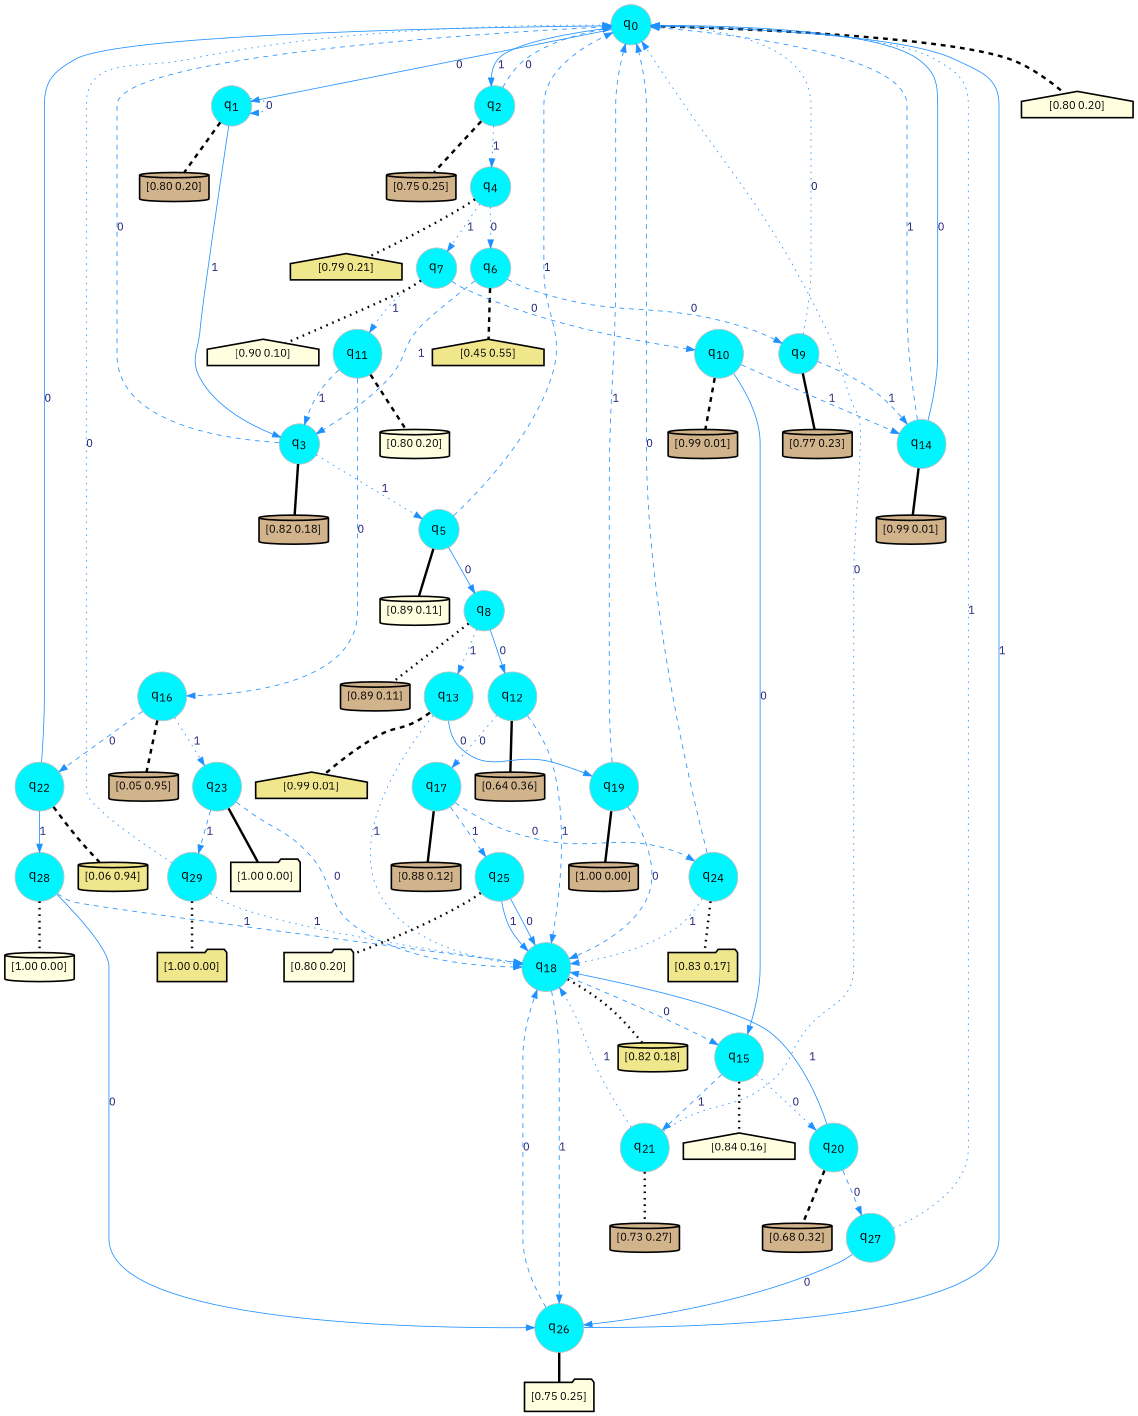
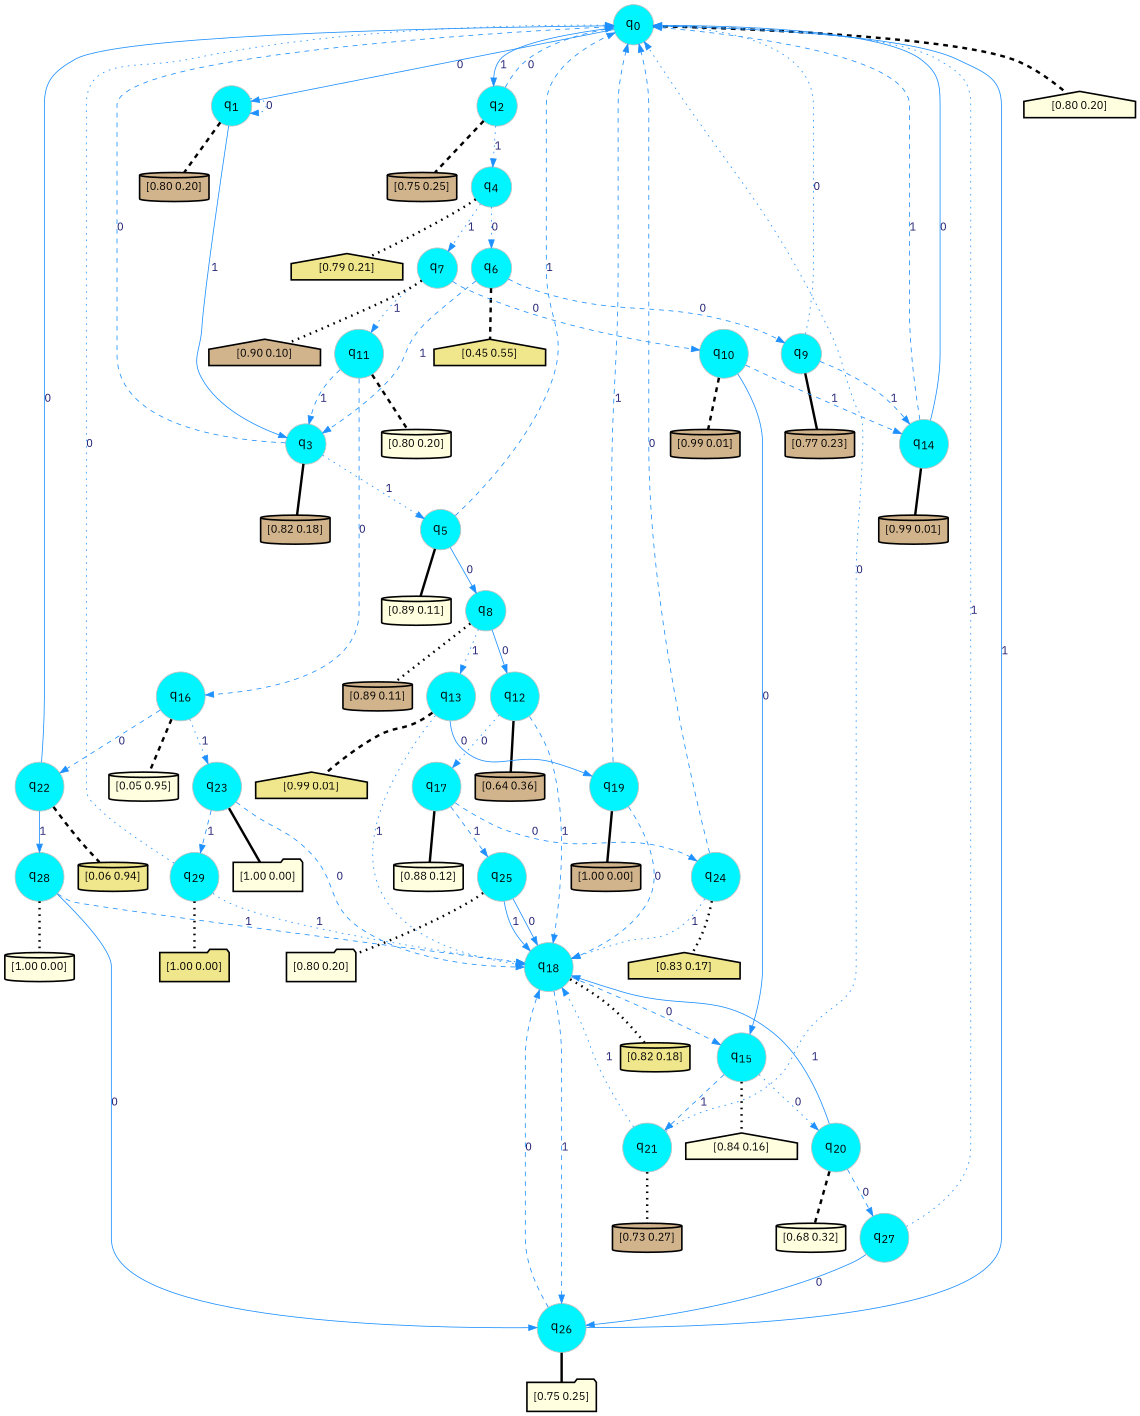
(263, 354) -> (265, 354)
(144, 787) -> (144, 787)
(426, 877) -> (428, 877)
(703, 967) -> (684, 967)
(797, 1238) -> (811, 1238)
